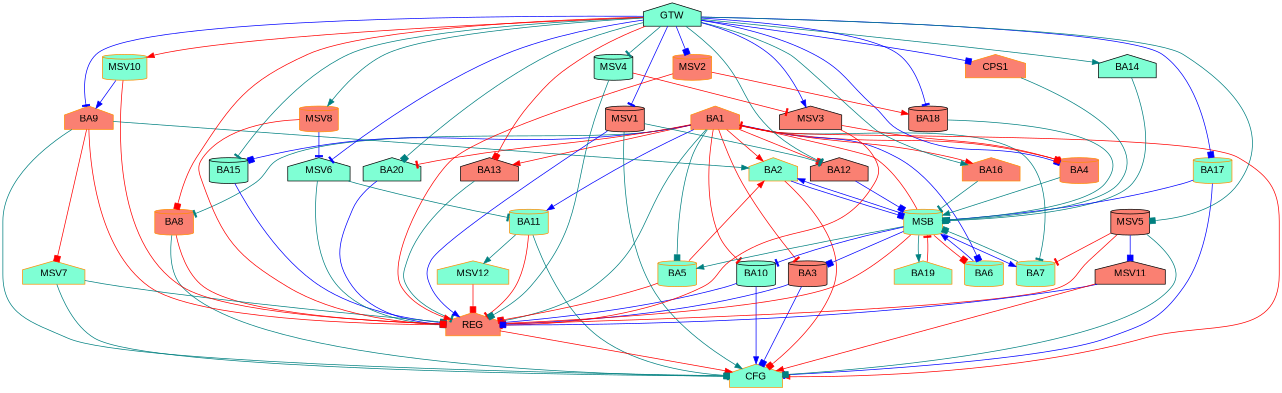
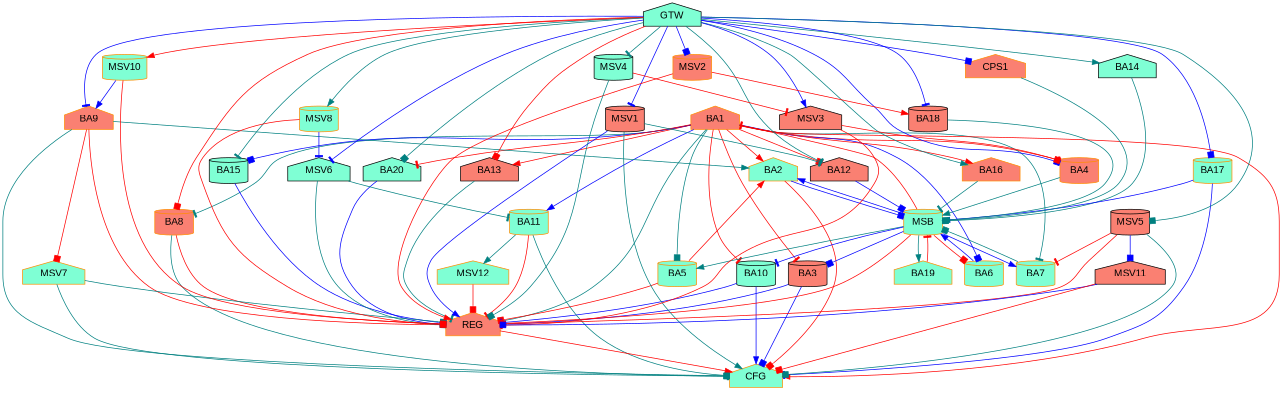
(319, 119) -> (319, 119)
(939, 326) -> (939, 326)
